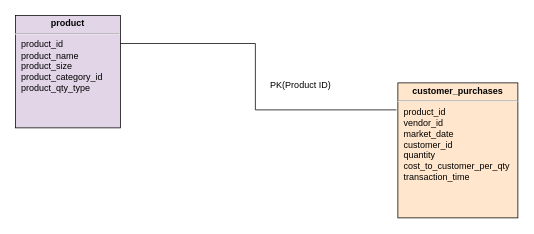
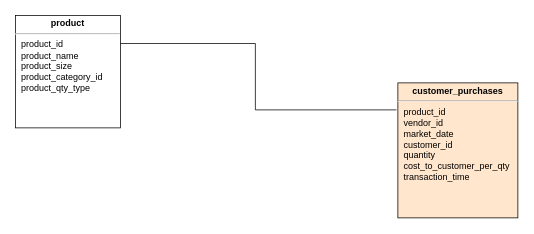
(68, 72) -> (68, 72)
(300, 85) -> none
